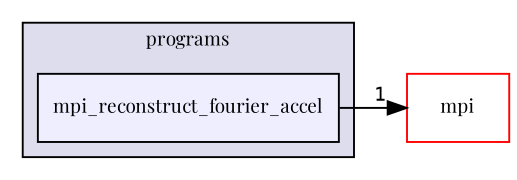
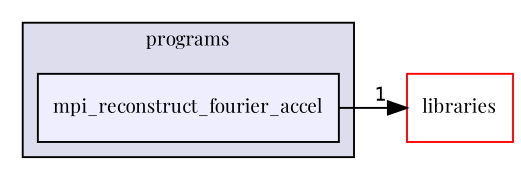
(458, 108) -> (460, 108)
